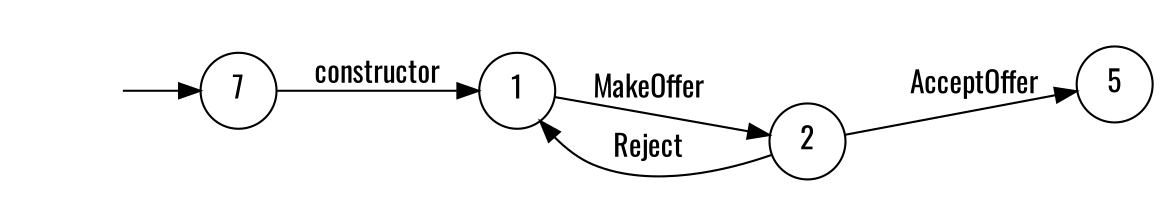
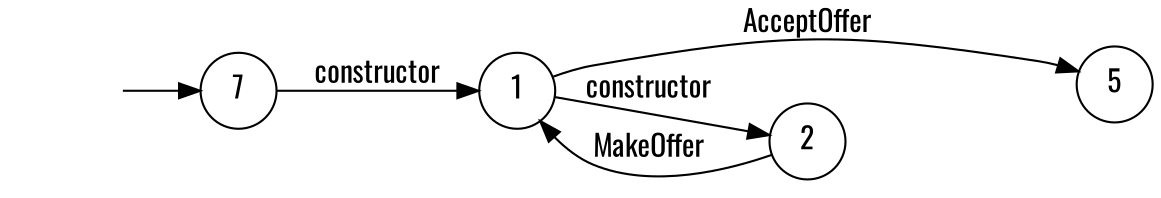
(649, 90) -> (649, 90)
(950, 115) -> (805, 40)
(649, 149) -> (649, 149)
